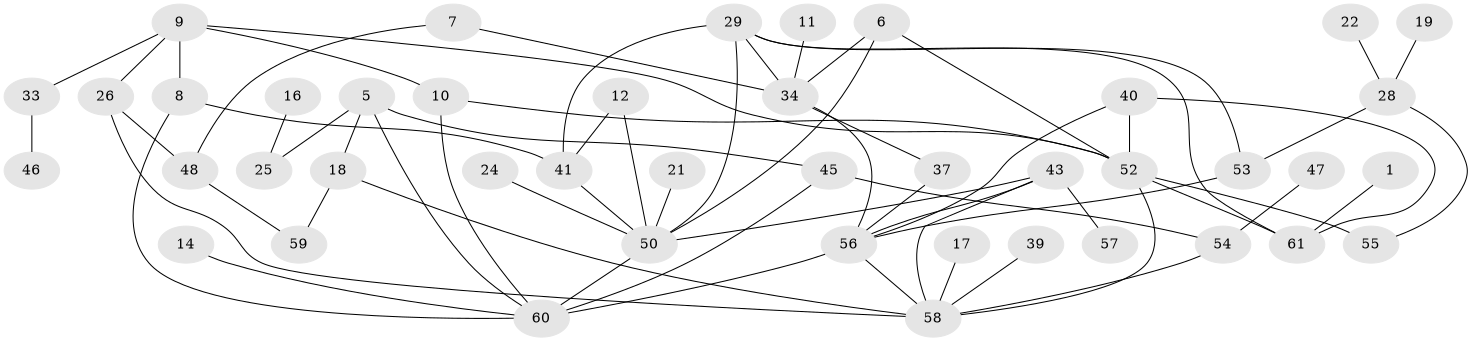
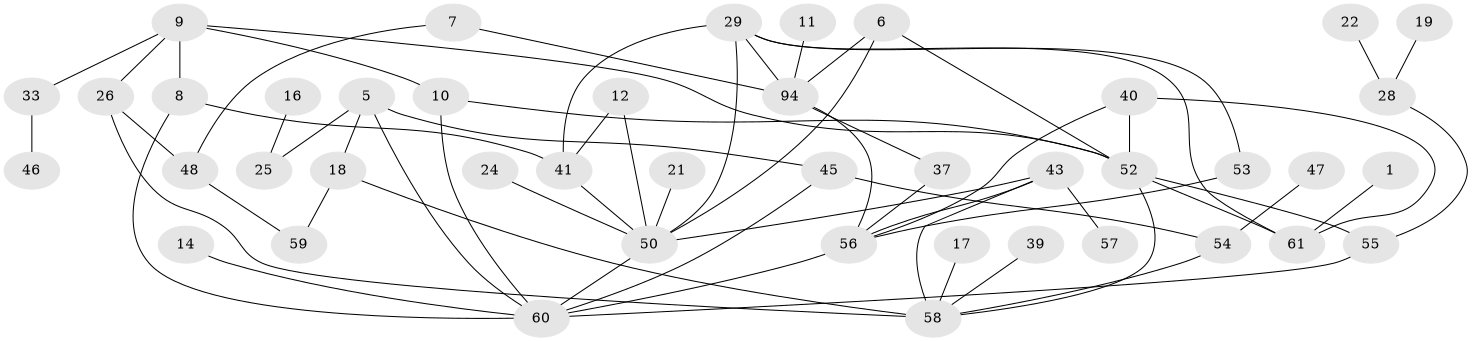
(790, 97) -> (790, 97)
(1315, 134) -> none
(891, 282) -> none
none -> (981, 294)
